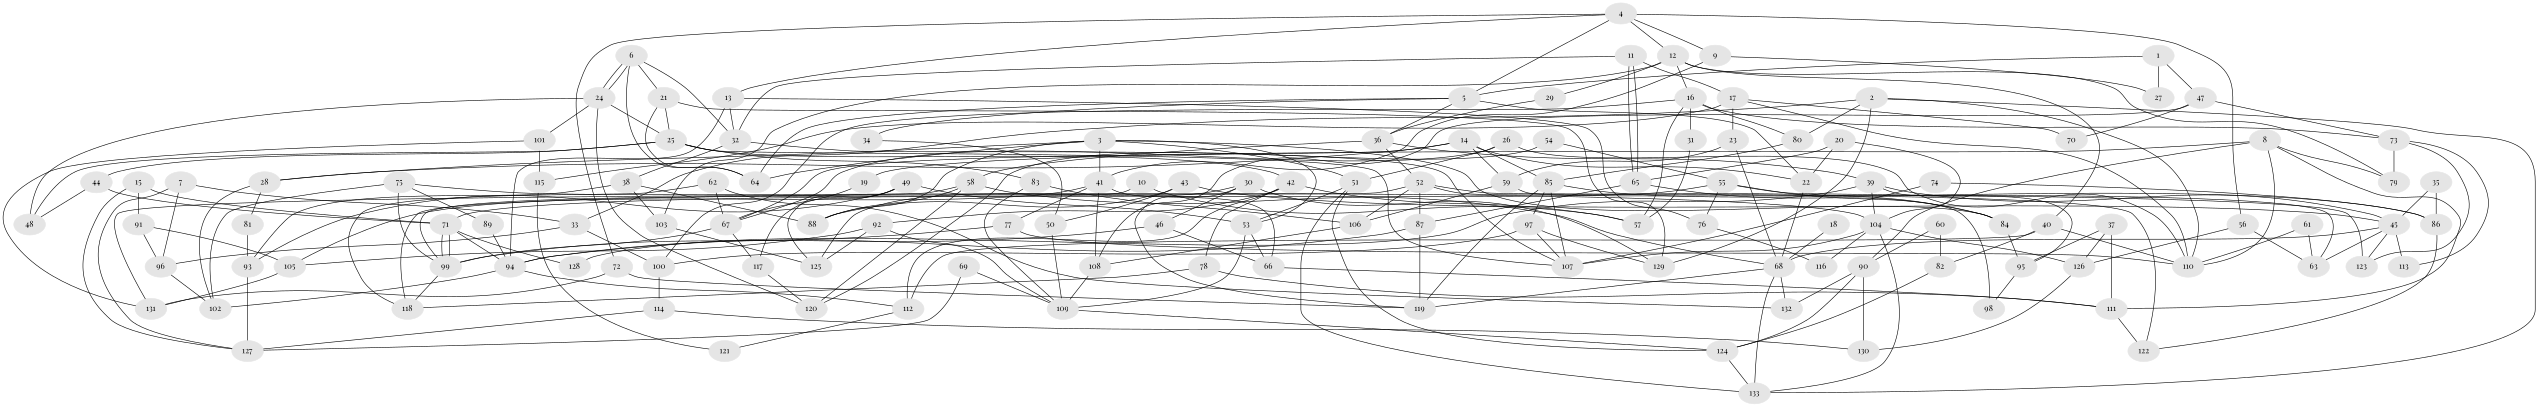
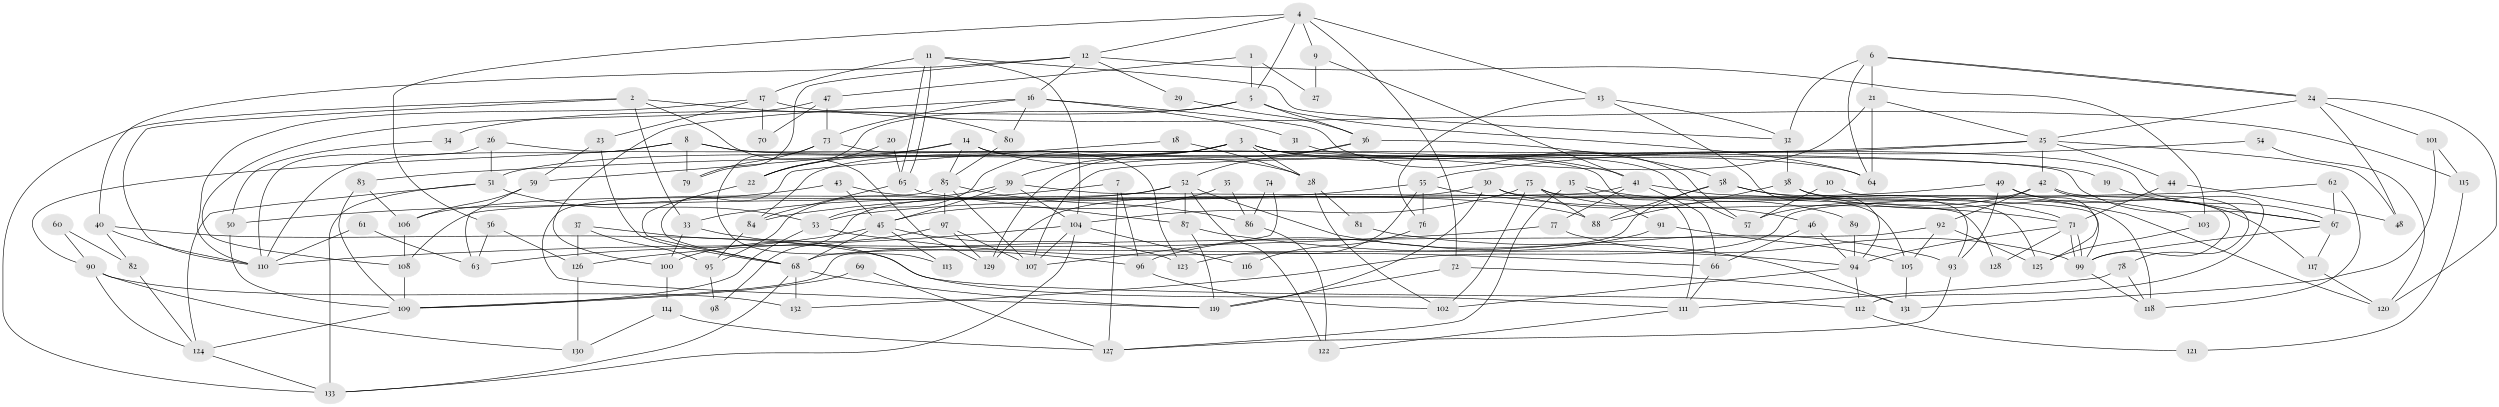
(1169, 153) -> none
none -> (1246, 157)
(1952, 169) -> (1058, 96)
(951, 171) -> (1572, 209)
